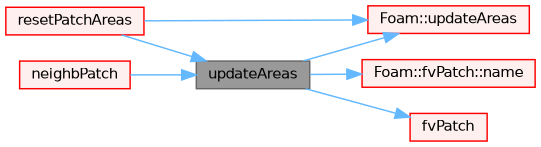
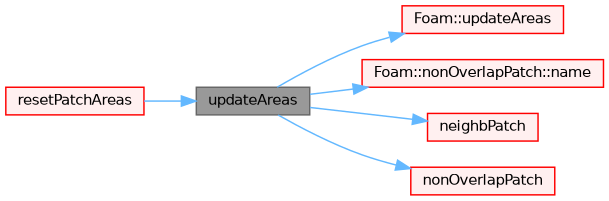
(248, 20) -> none
(449, 73) -> (483, 73)
(156, 75) -> (361, 113)
(449, 127) -> (483, 181)
